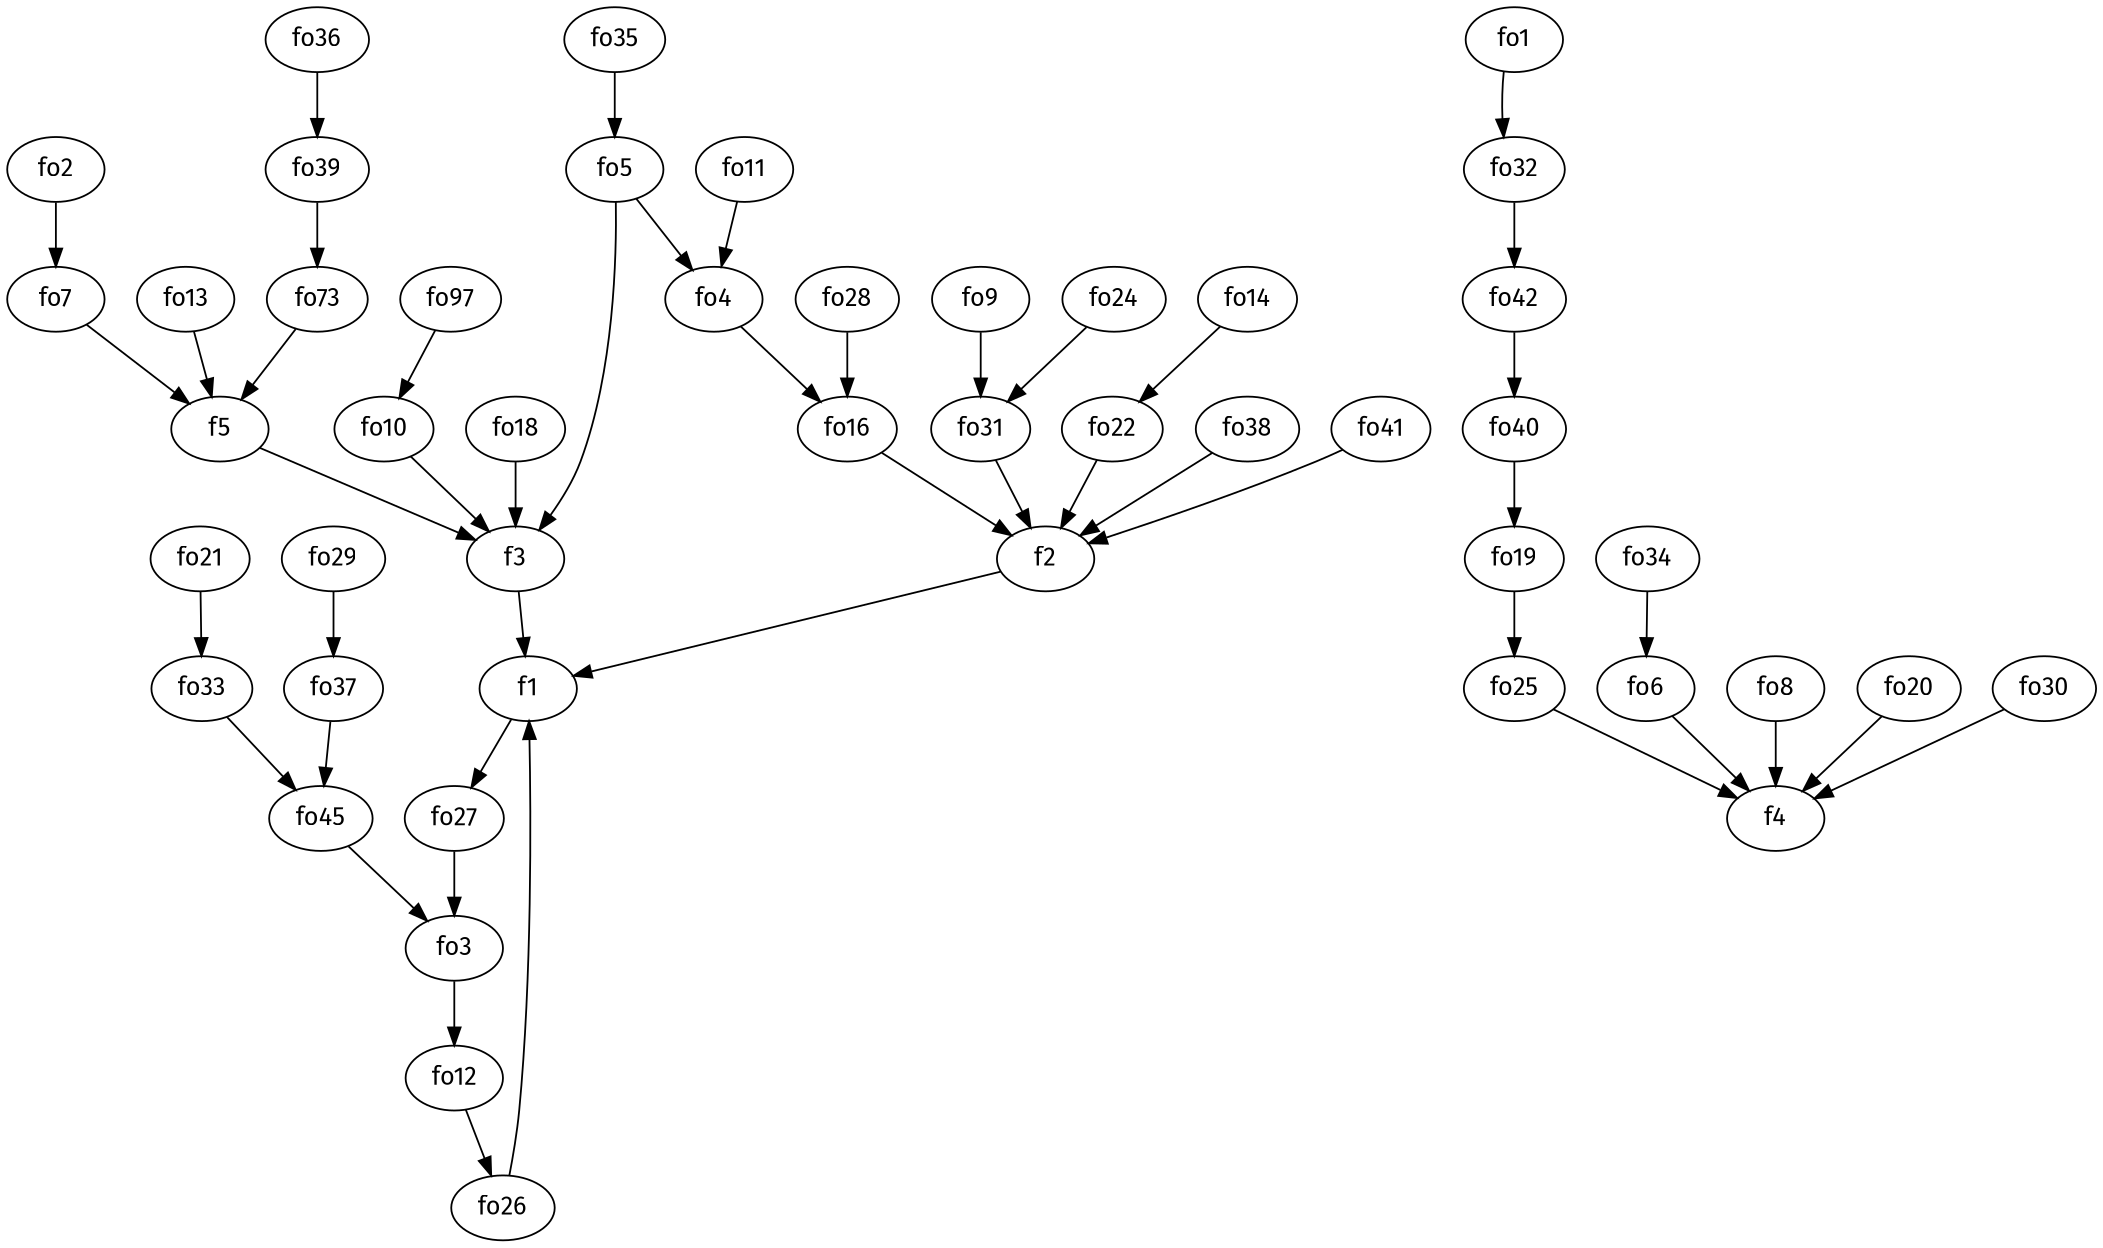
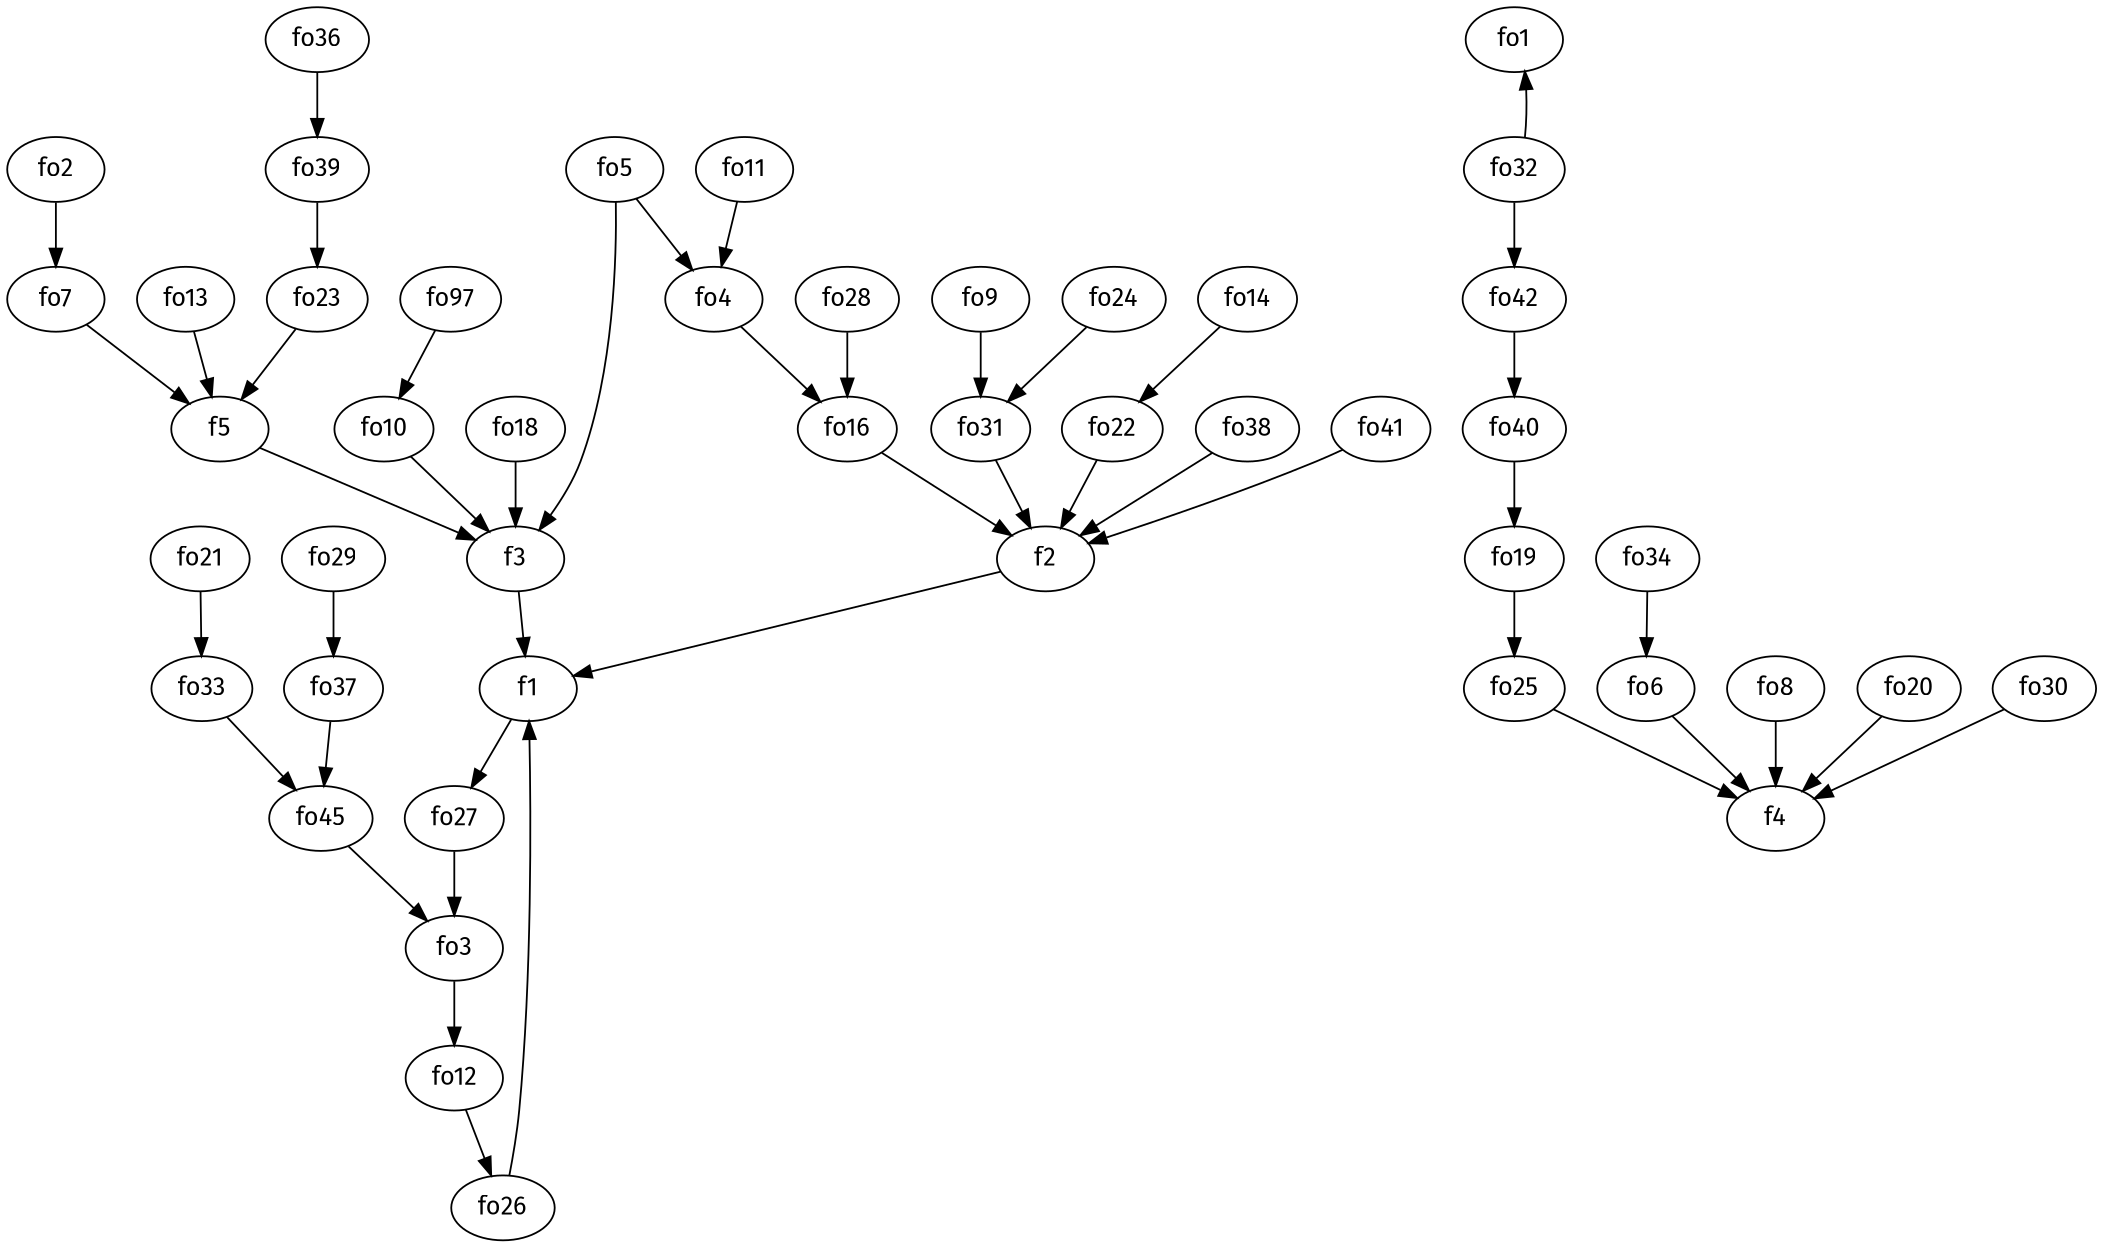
(615, 40) -> none
(1502, 95) -> (1526, 113)
(317, 299) -> (317, 299)
